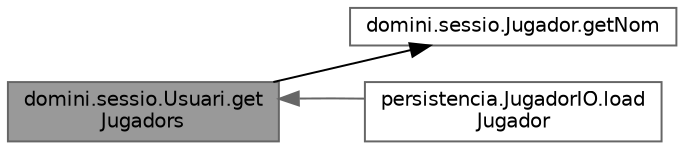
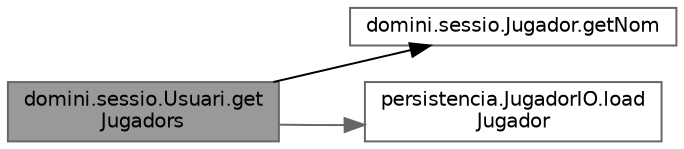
(332, 98) -> (312, 125)
